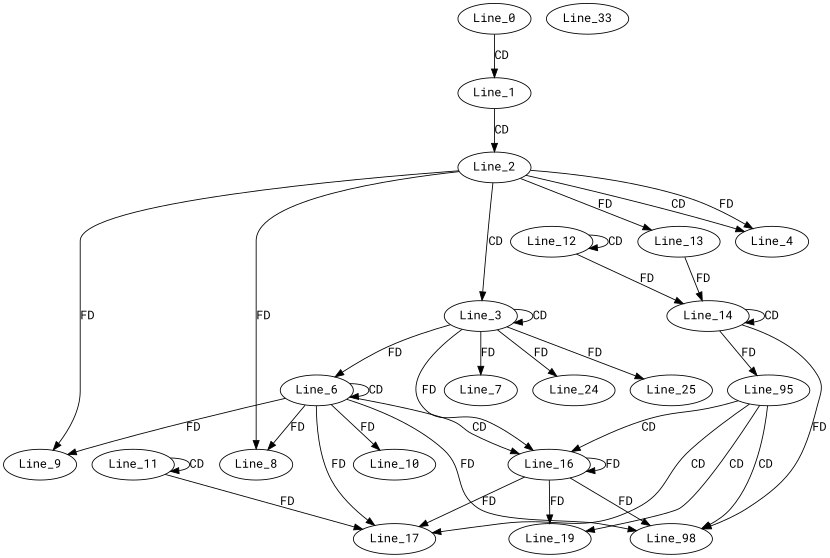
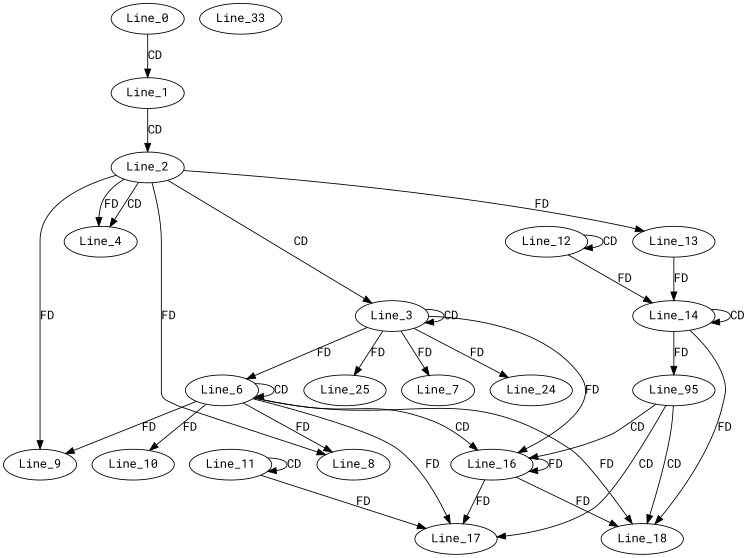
(550, 539) -> none
(671, 539) -> (642, 539)
